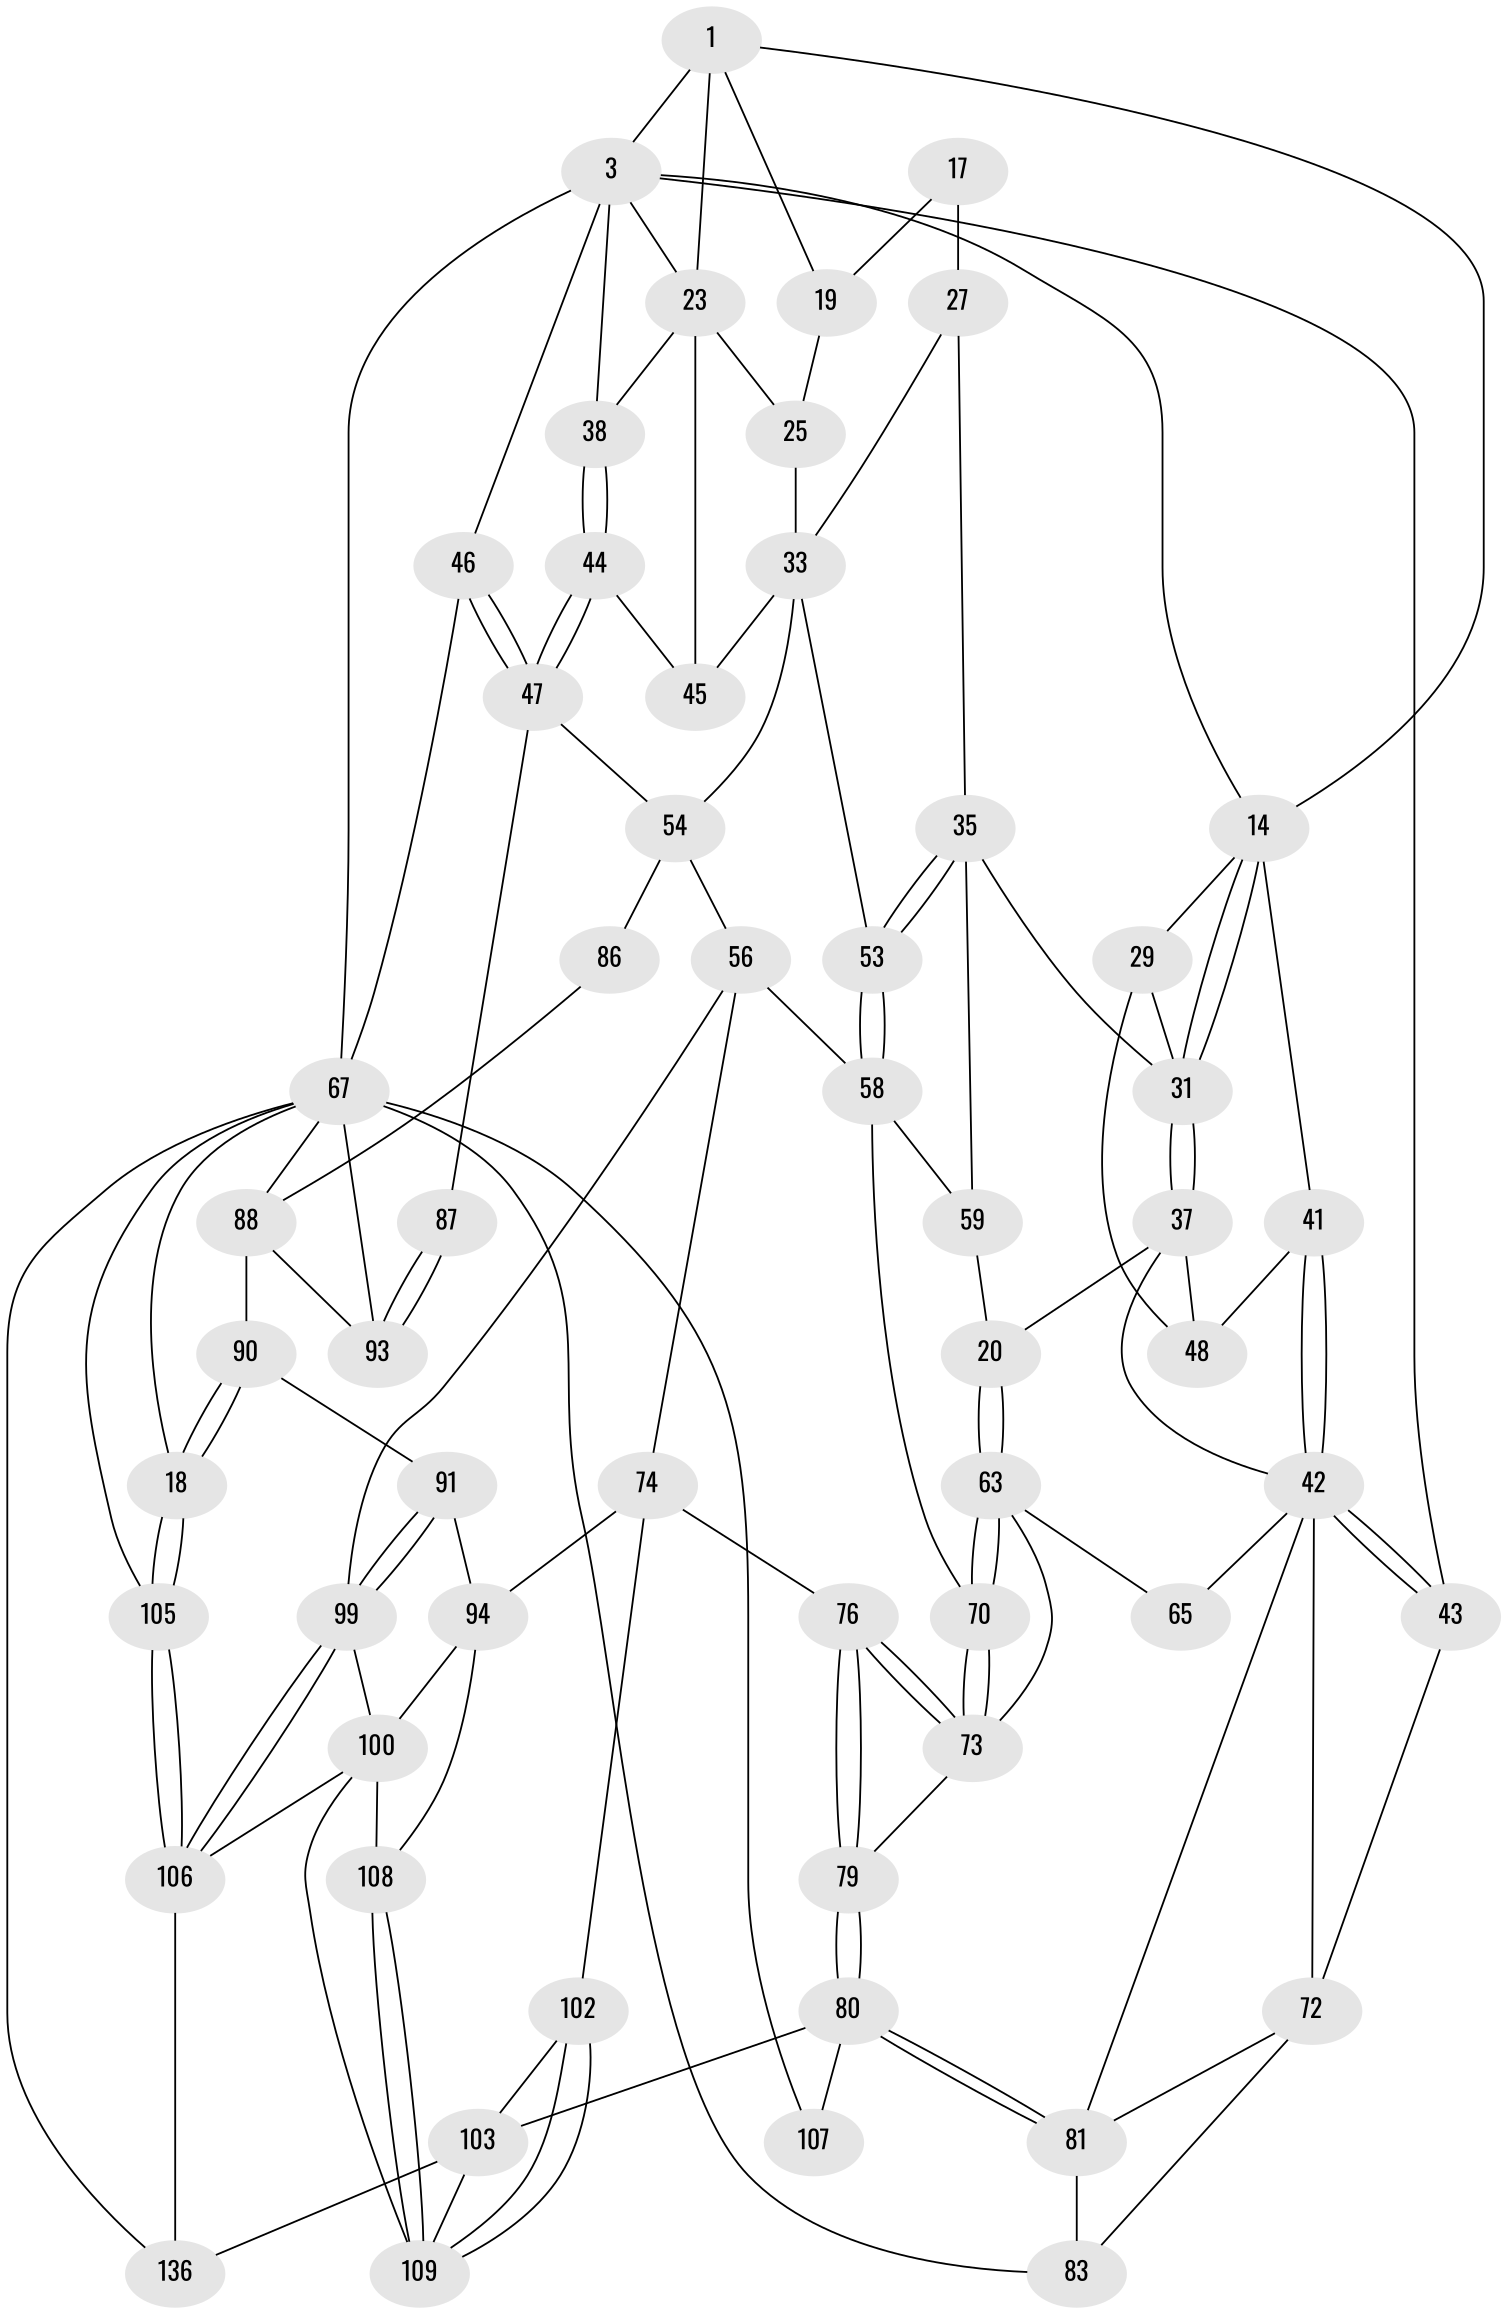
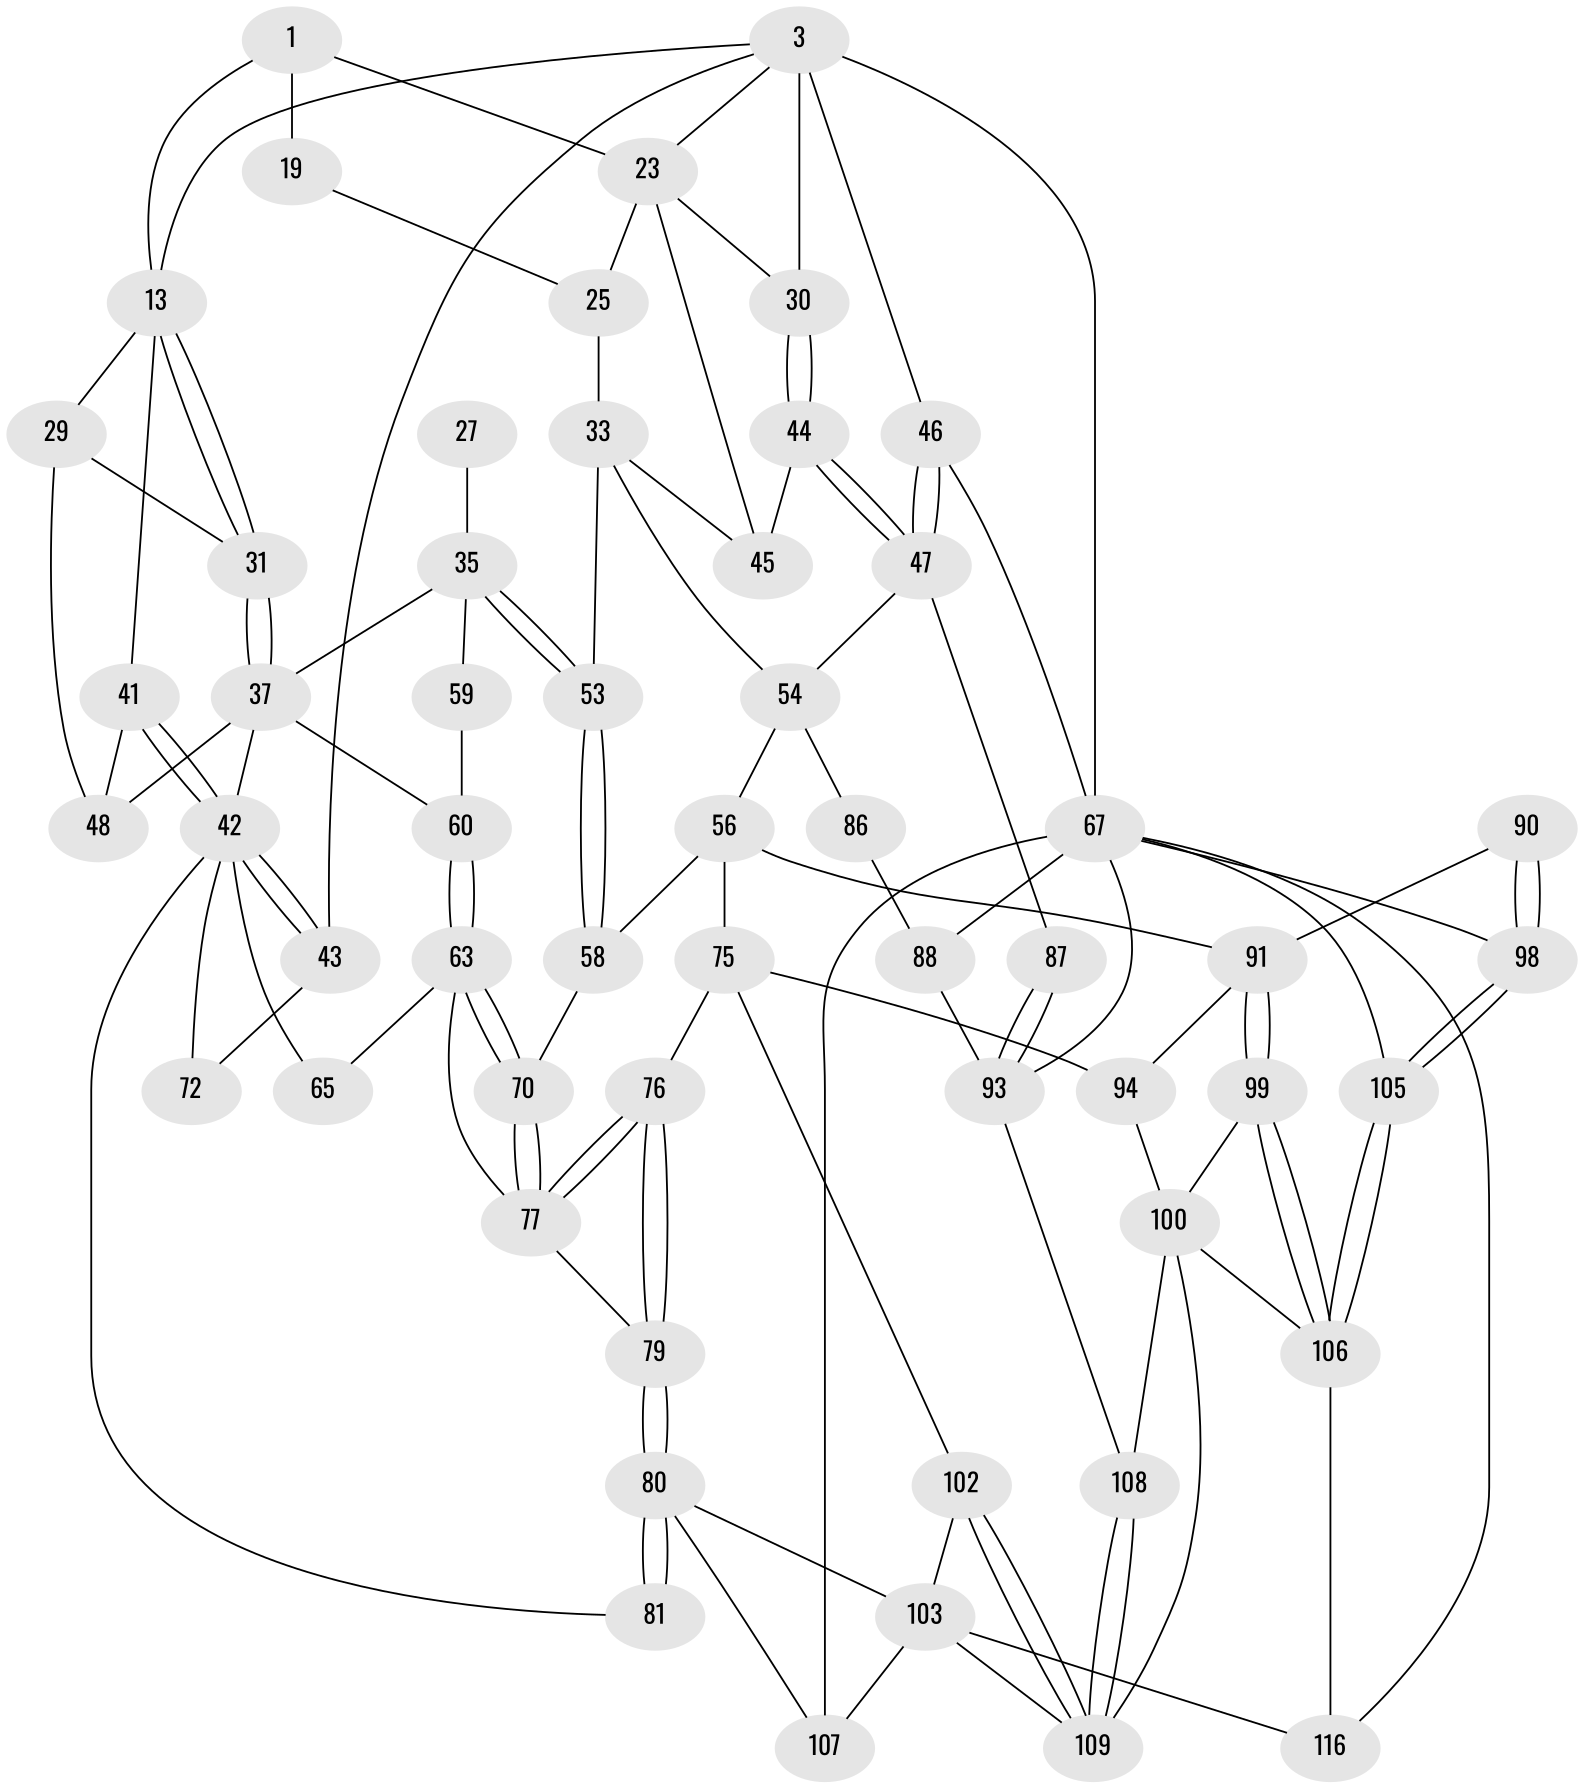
(662, 106) -> none
(958, 172) -> none
(595, 434) -> (799, 303)
(881, 436) -> none
(1259, 829) -> (157, 303)
(1058, 970) -> (364, 631)
(923, 1157) -> none
(522, 1285) -> (974, 903)
(246, 1289) -> none
(991, 1354) -> (462, 829)
(177, 1486) -> (1528, 960)
(648, 1486) -> (725, 960)
none -> (875, 1683)
(973, 1748) -> (531, 1223)
(453, 1756) -> (1062, 1289)
(1194, 2077) -> none
(175, 2274) -> (1330, 1748)
(1077, 2274) -> none
